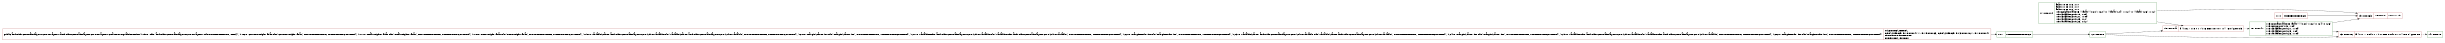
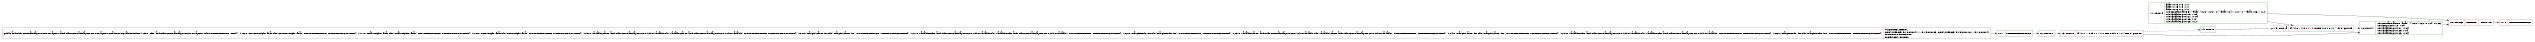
(2332, 16) -> (2495, 23)
(2335, 31) -> (2251, 36)
(2133, 32) -> (2244, 29)
